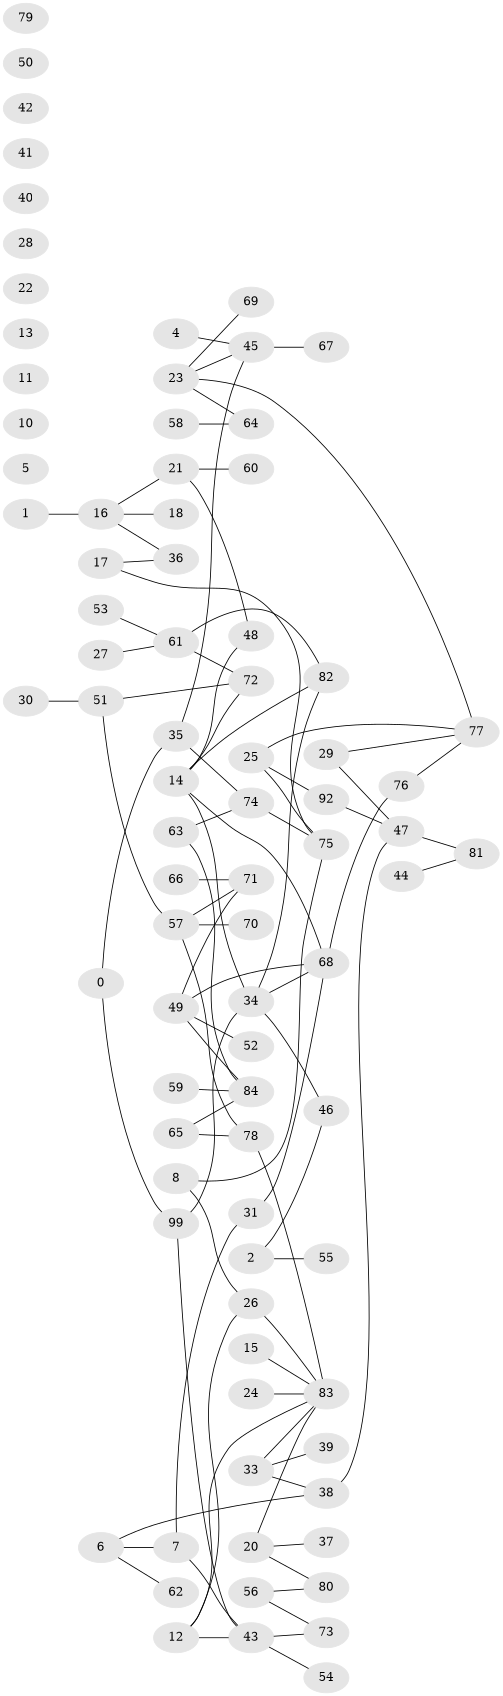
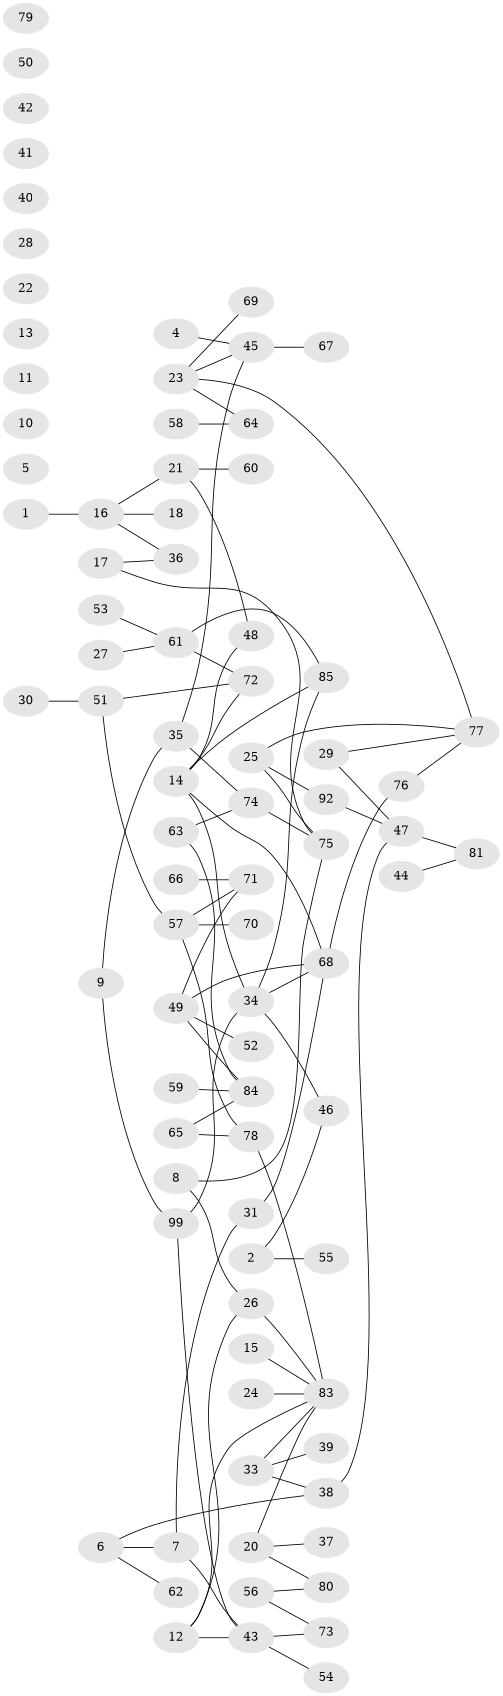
(326, 678) -> (326, 678)
(101, 983) -> (101, 983)
